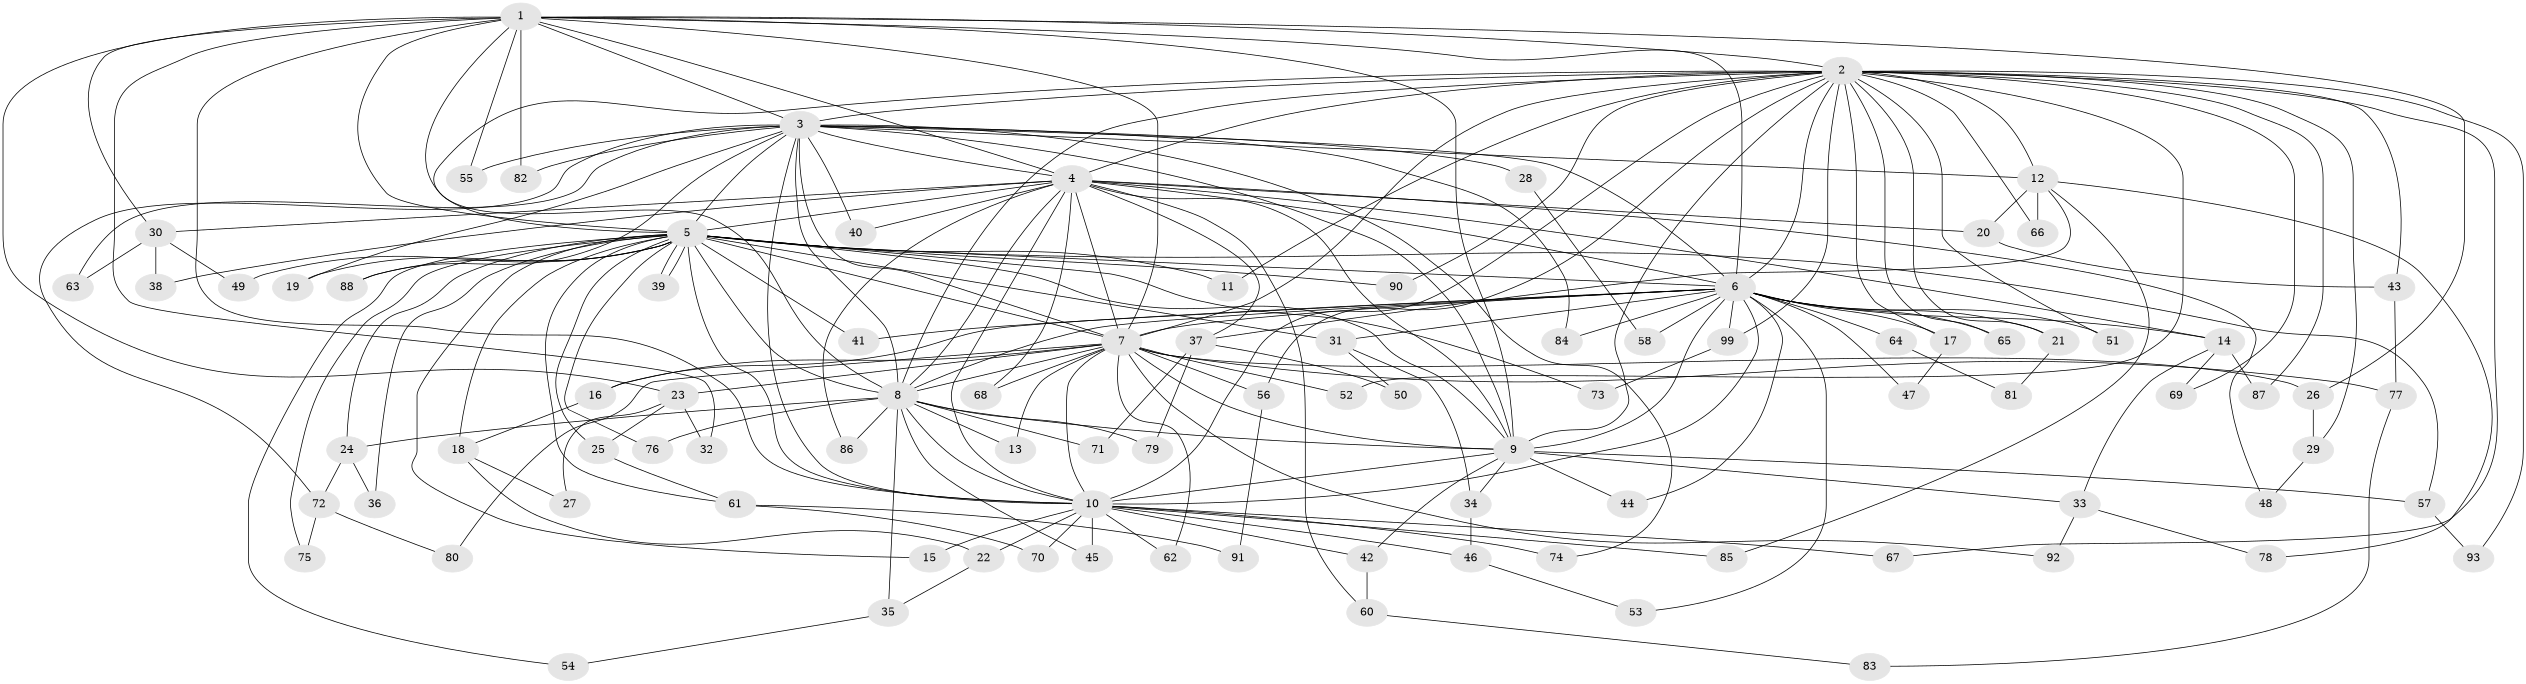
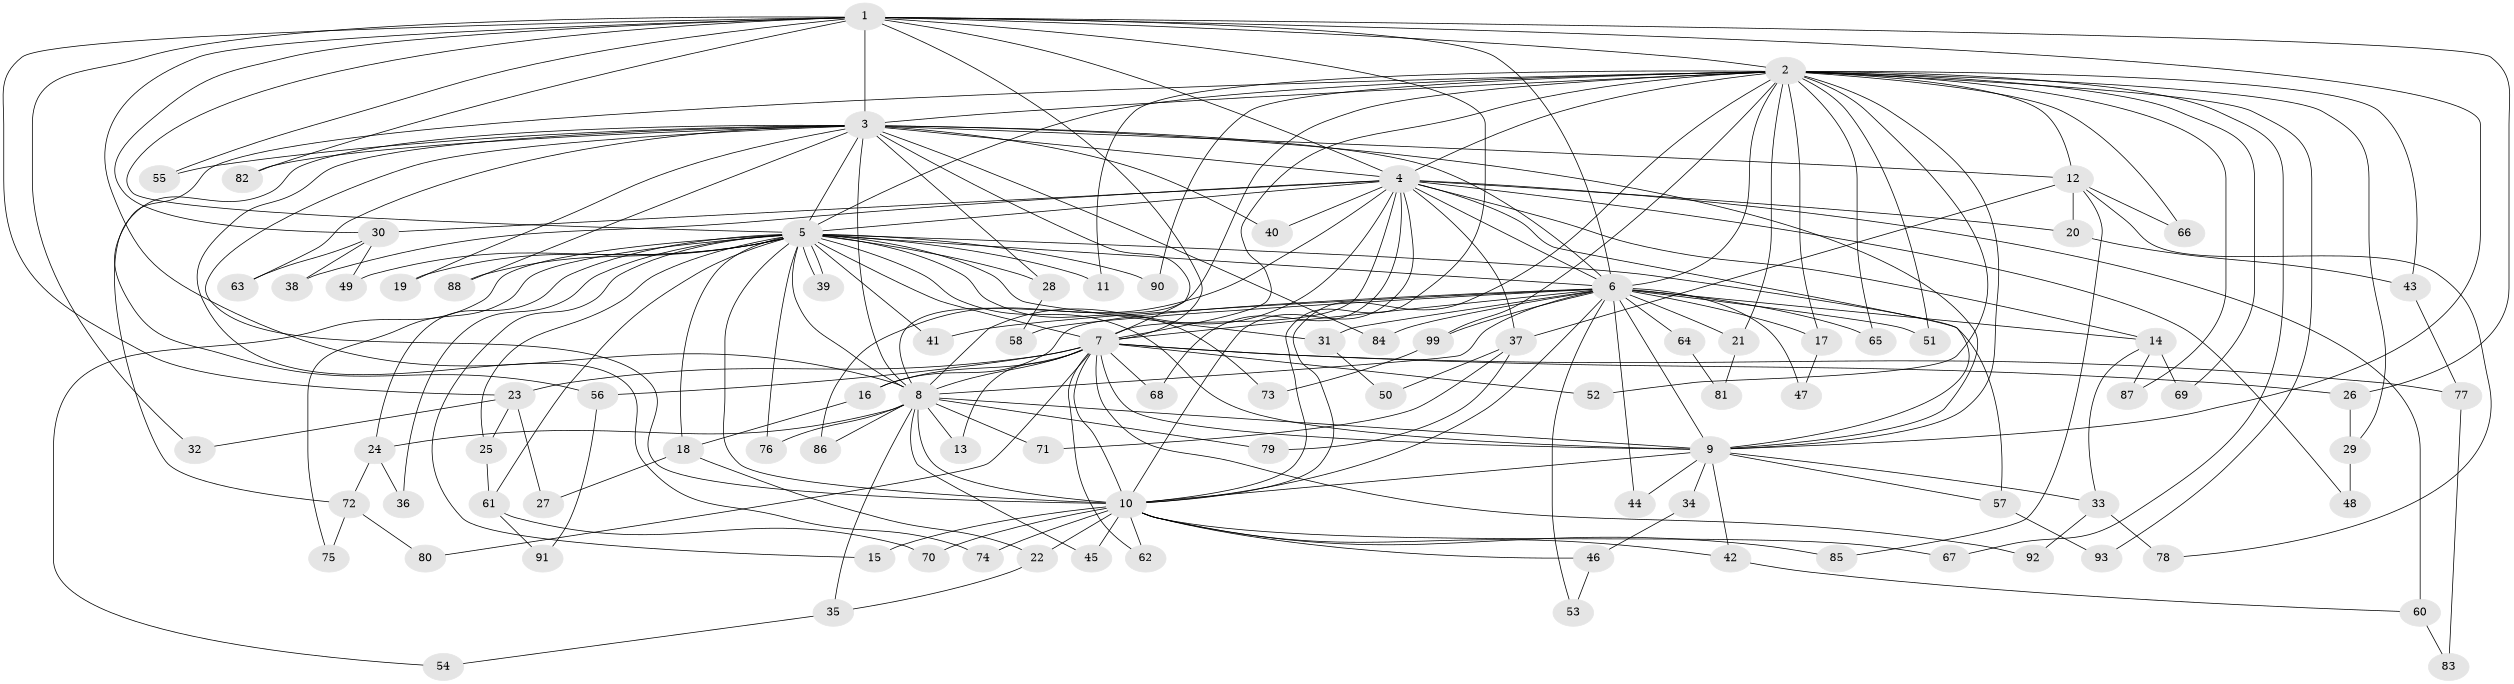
none -> (976, 263)
(1439, 396) -> none
